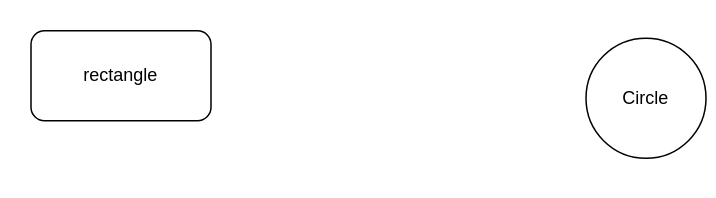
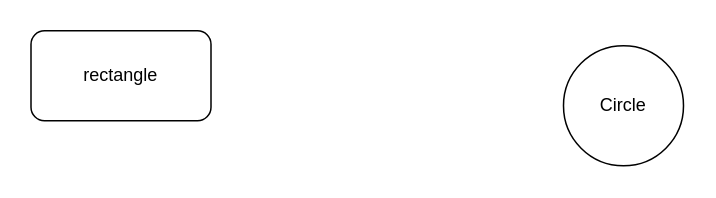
(646, 98) -> (623, 106)
